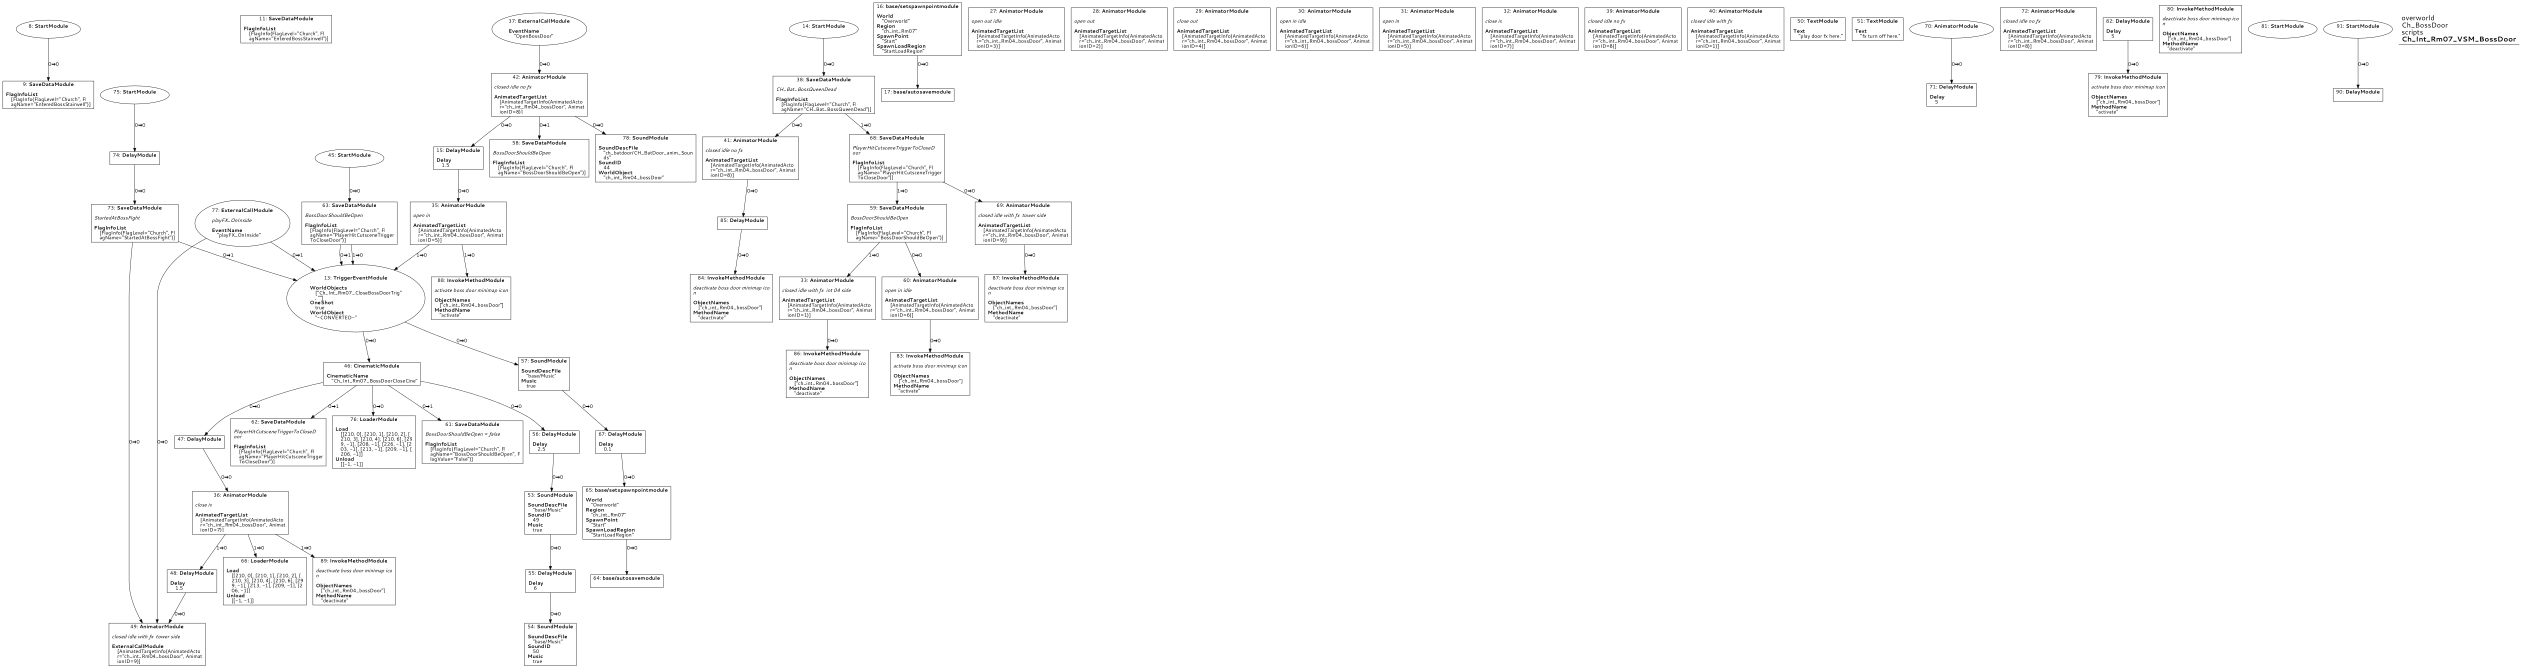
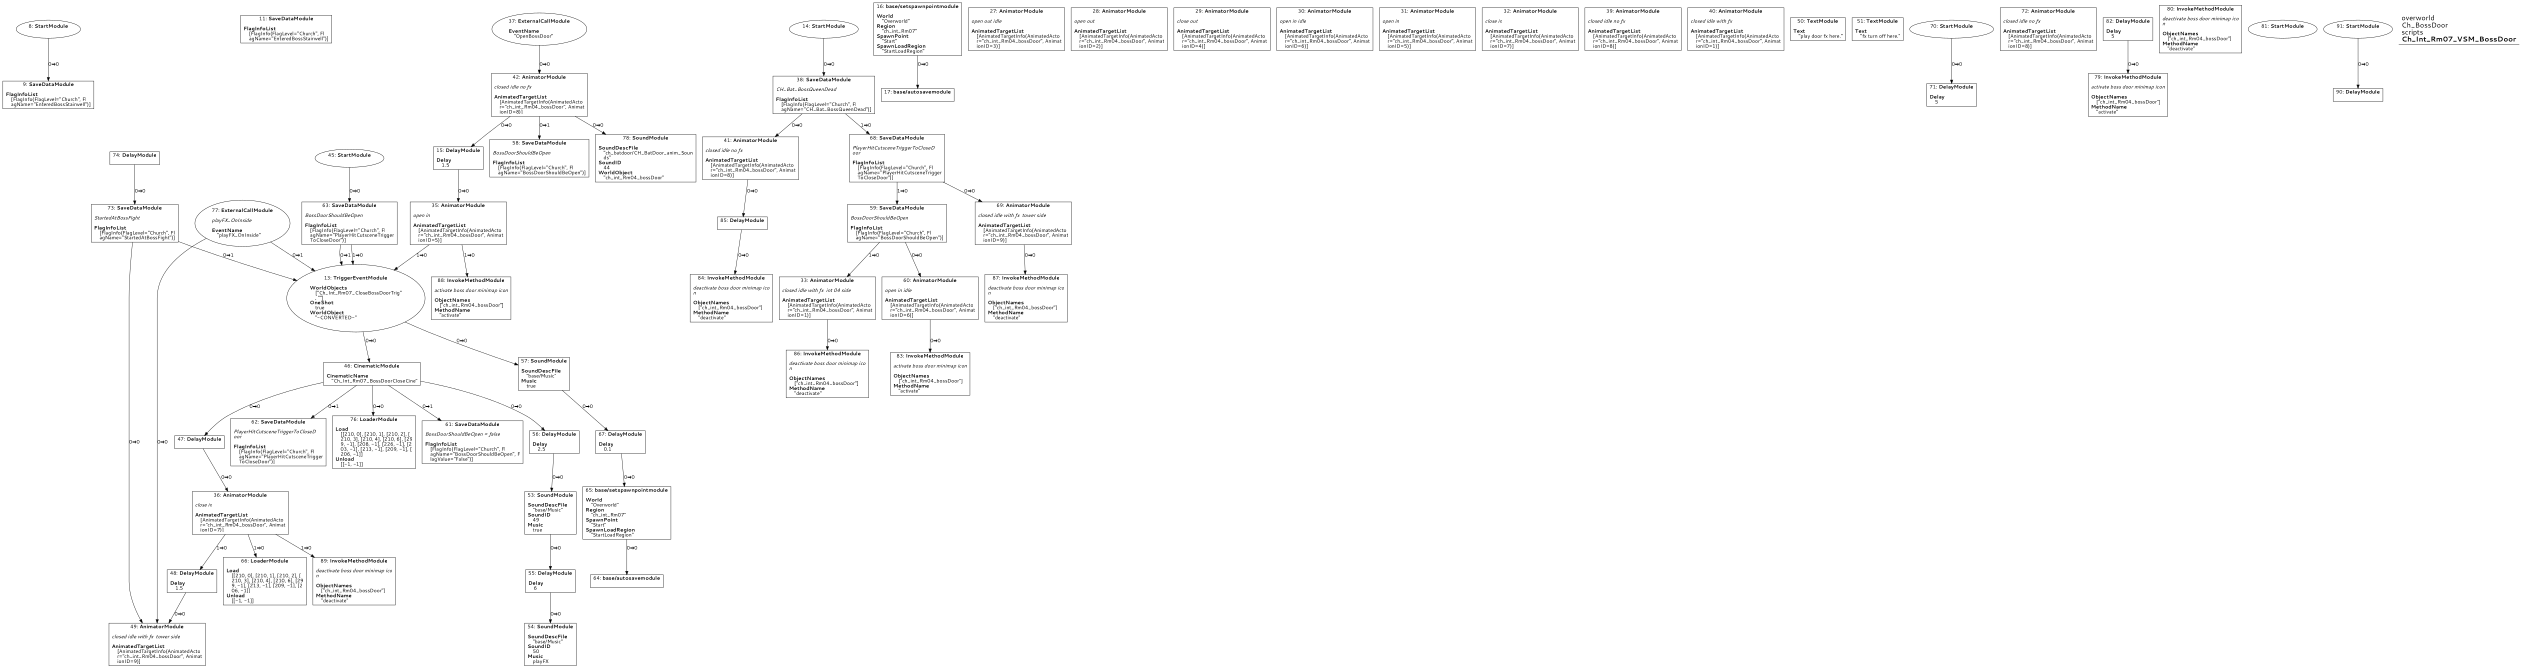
(1956, 26) -> (1956, 26)
(135, 95) -> none
(138, 647) -> (138, 647)
(535, 662) -> (538, 662)
